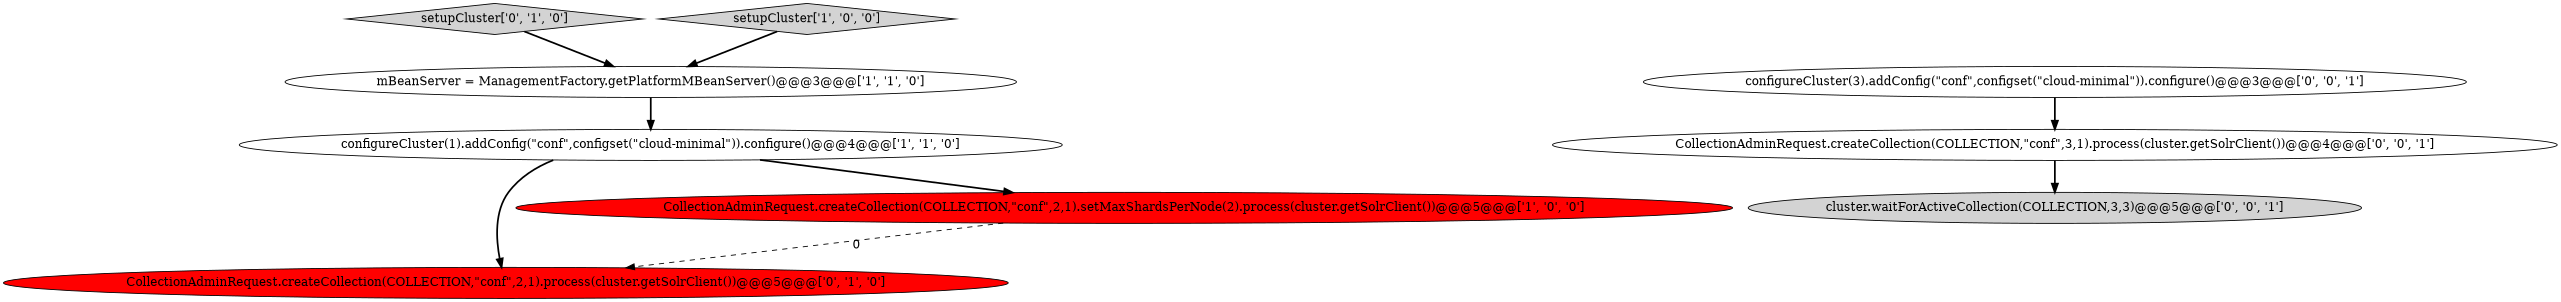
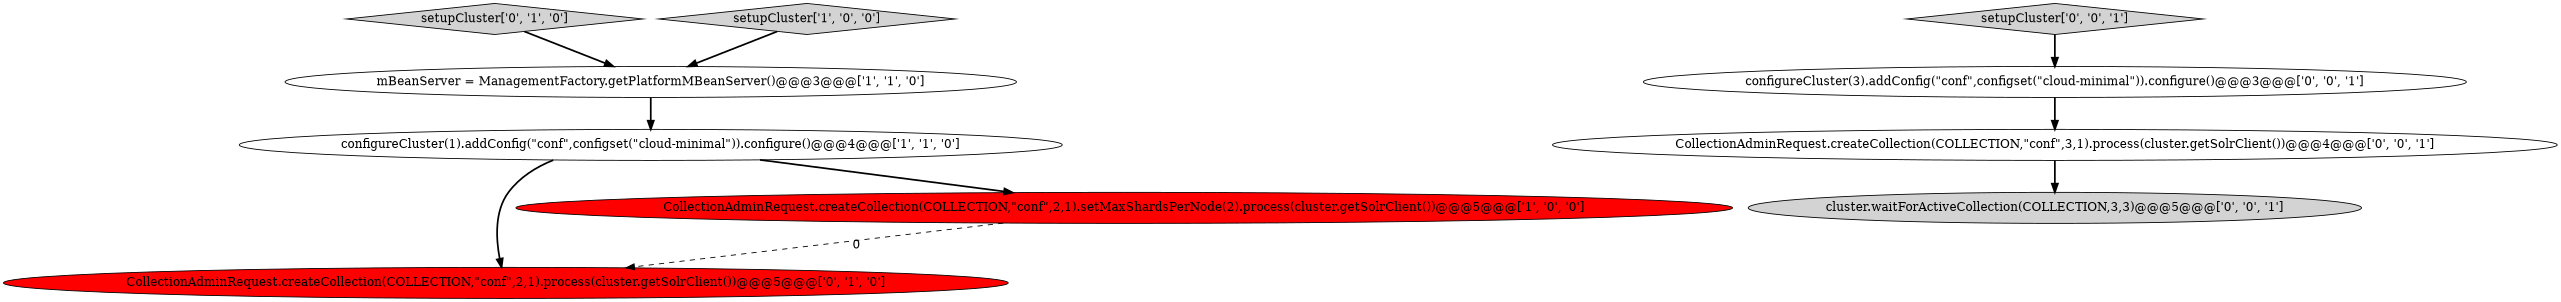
none -> (2055, 19)
